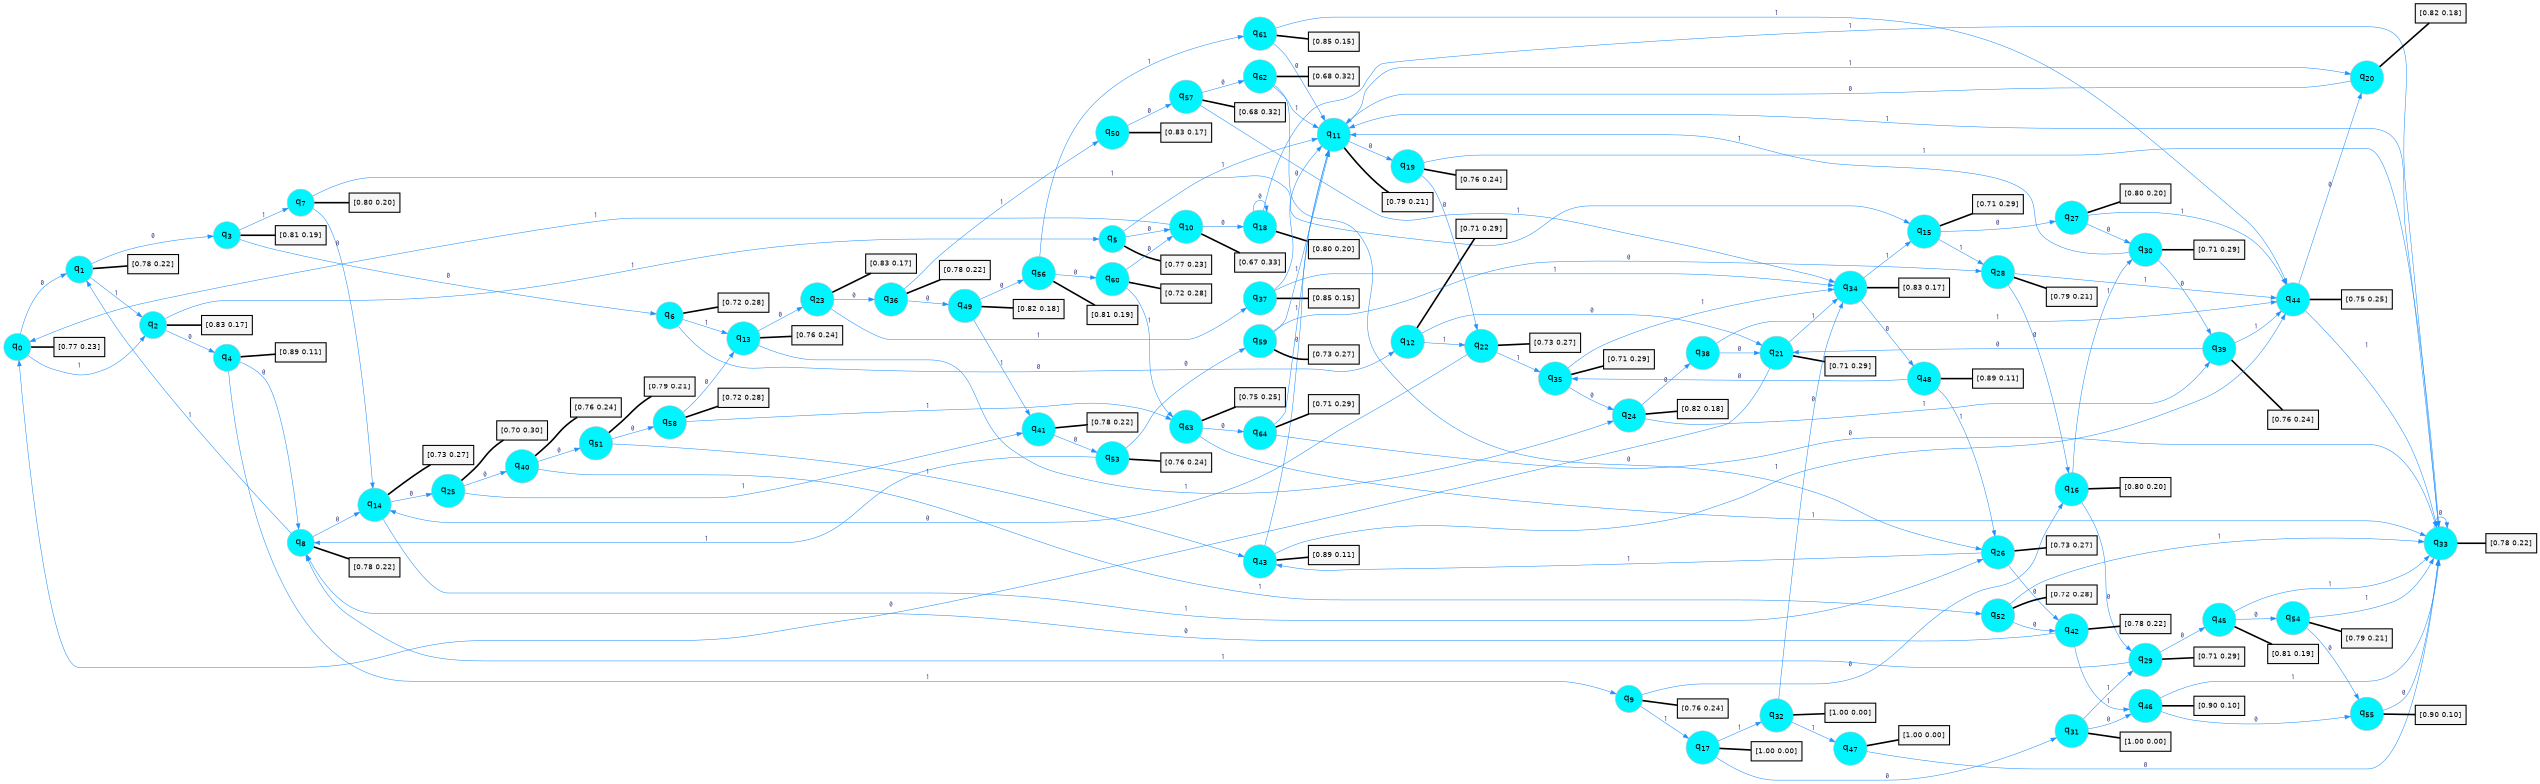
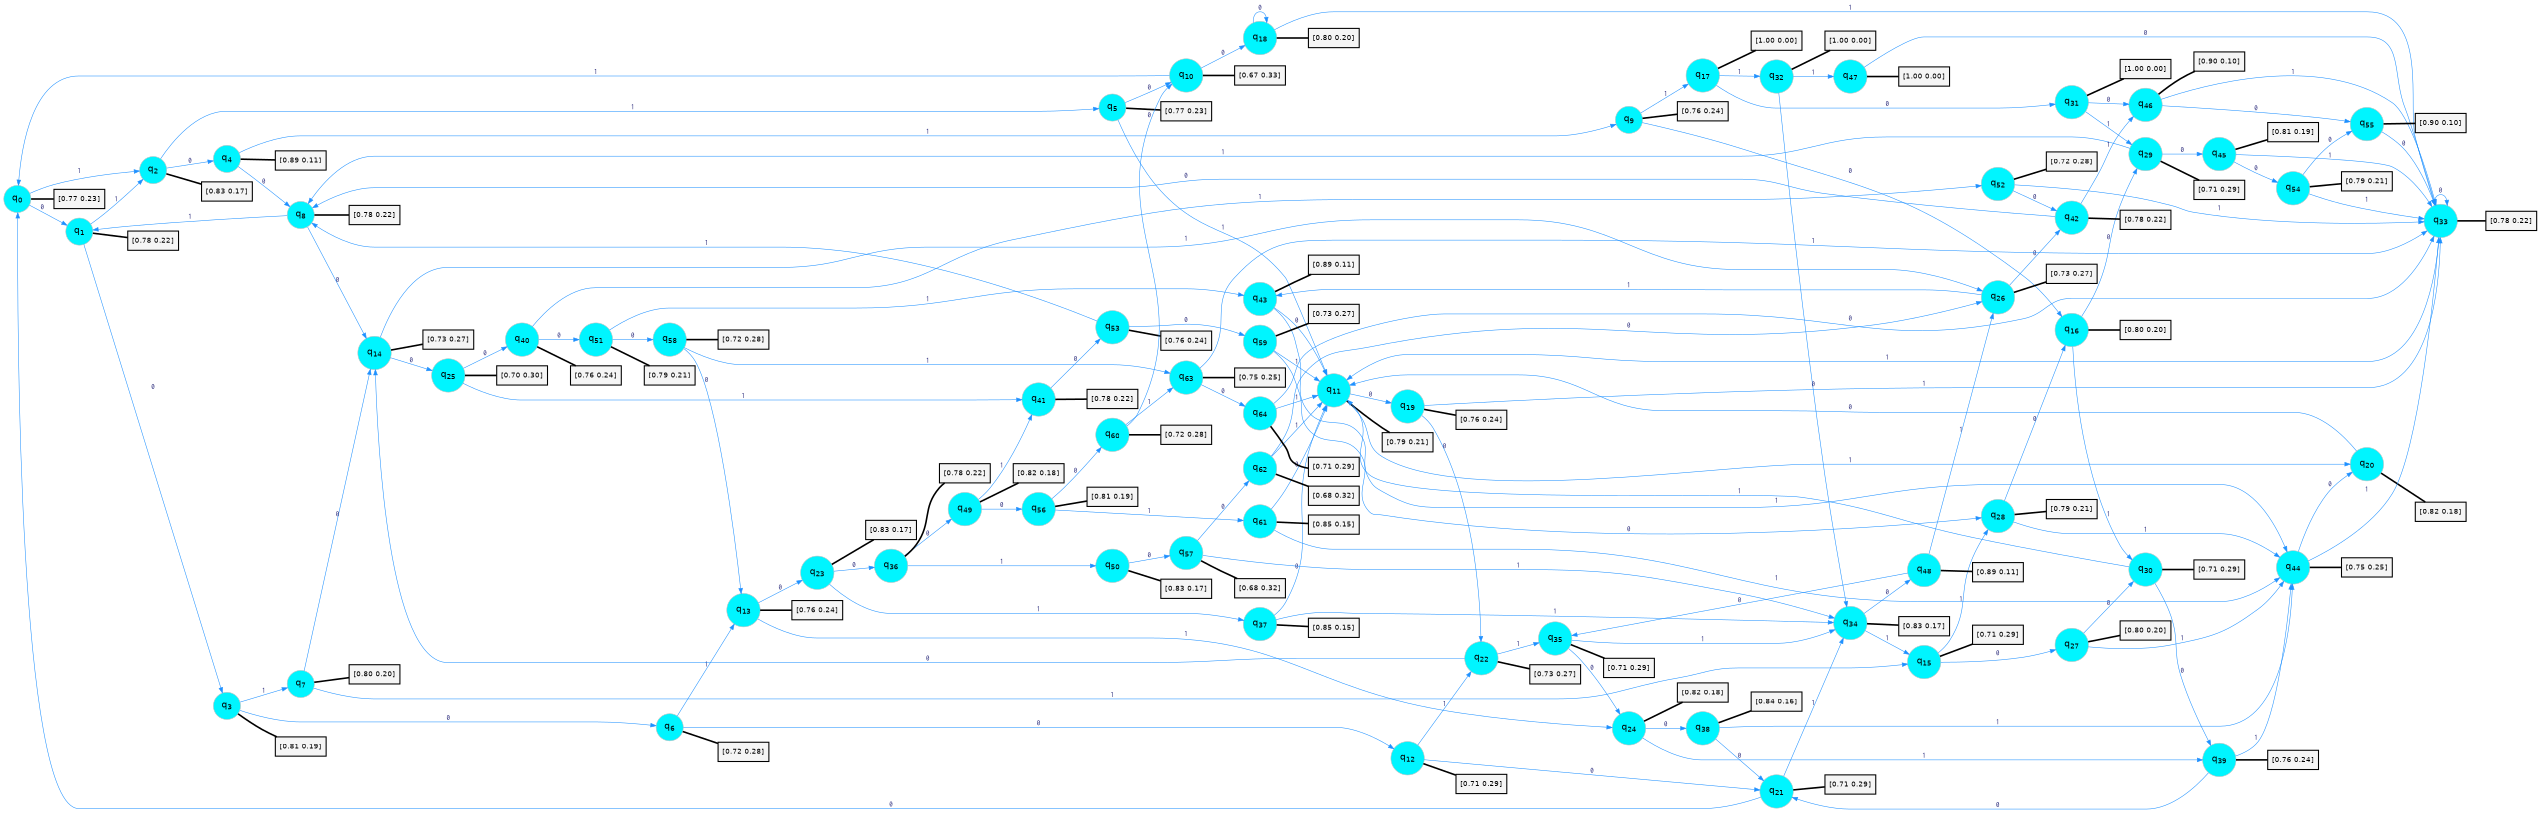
none -> (1777, 702)
